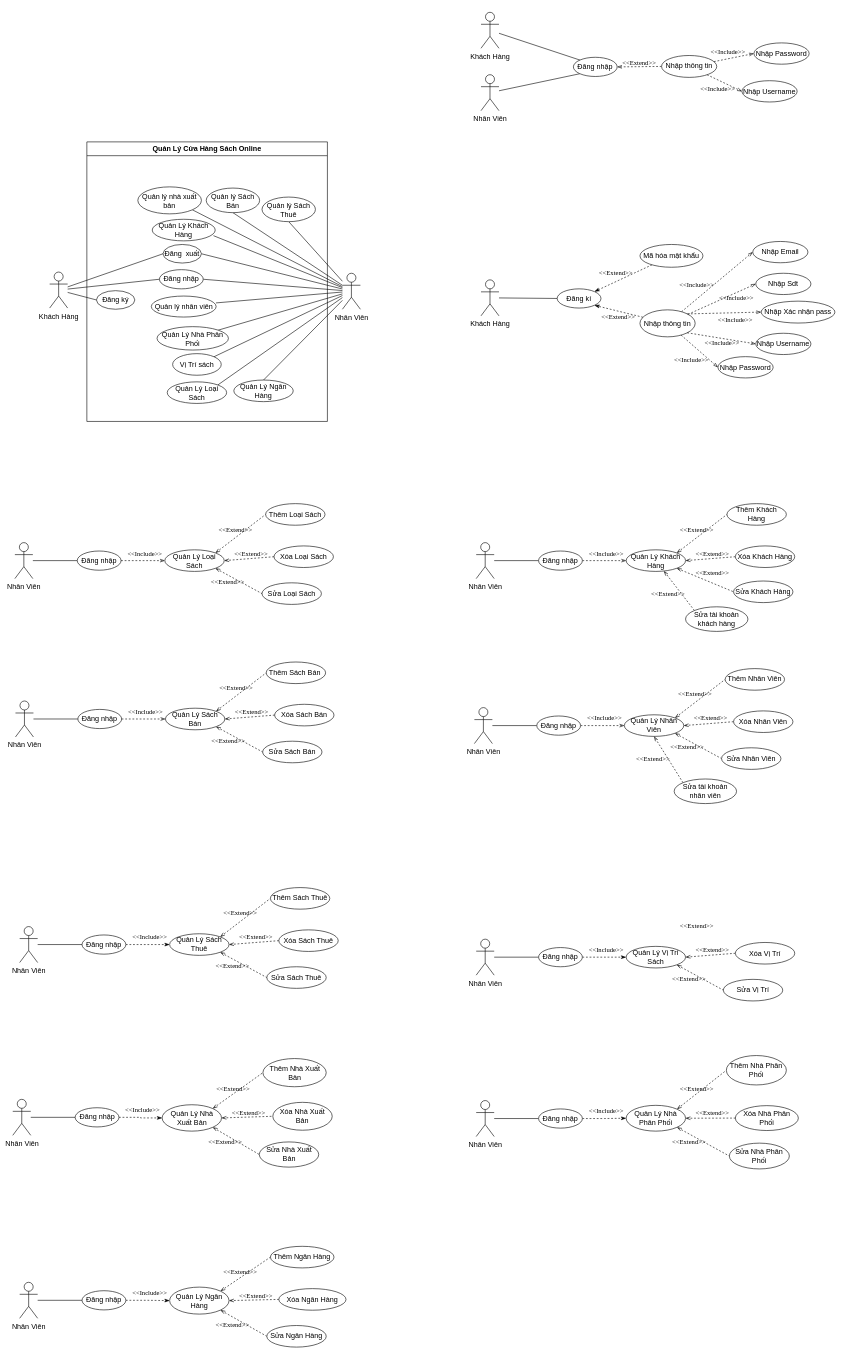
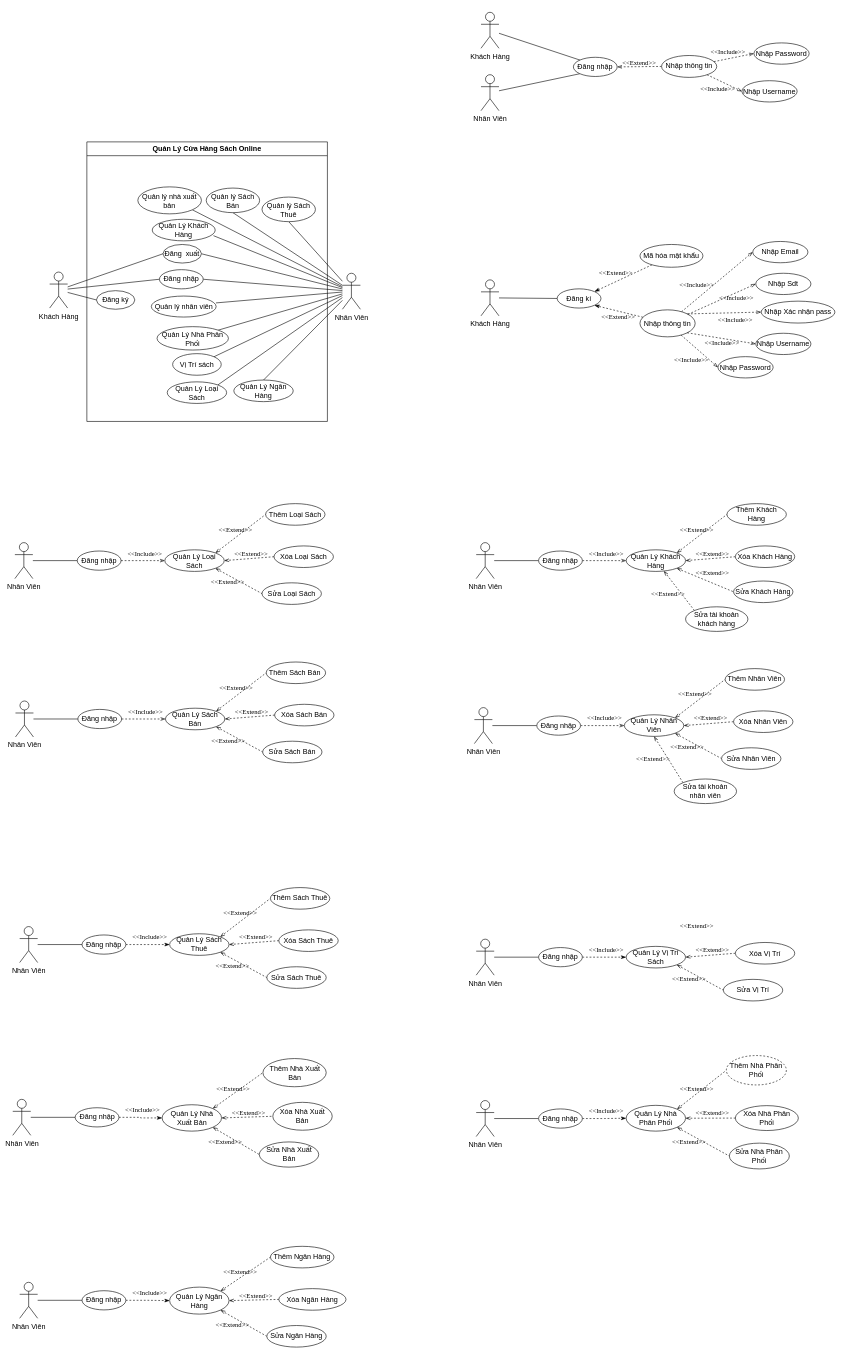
(756, 1070) -> (756, 1070)
